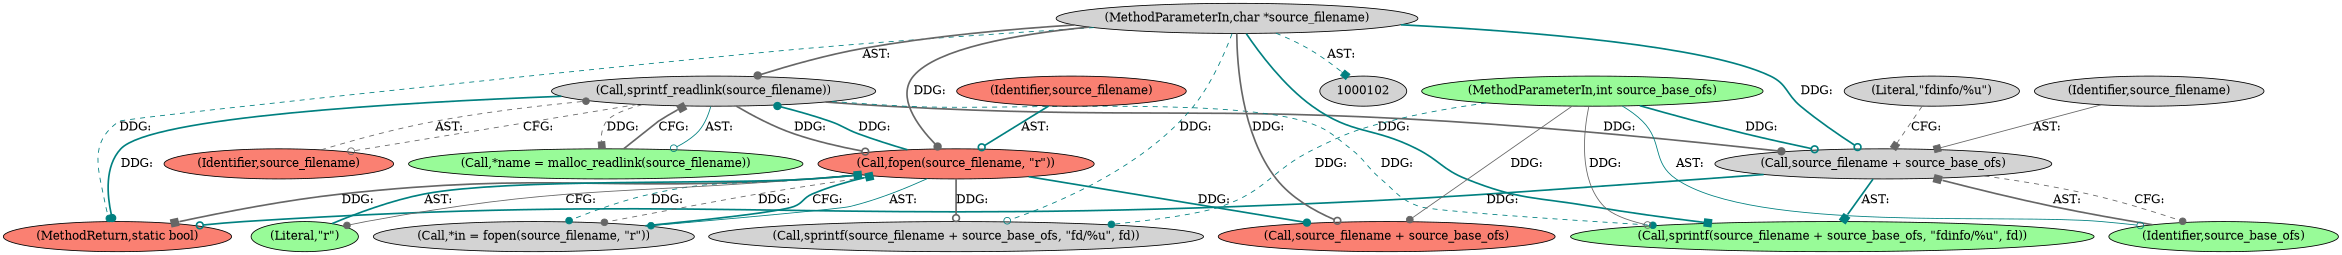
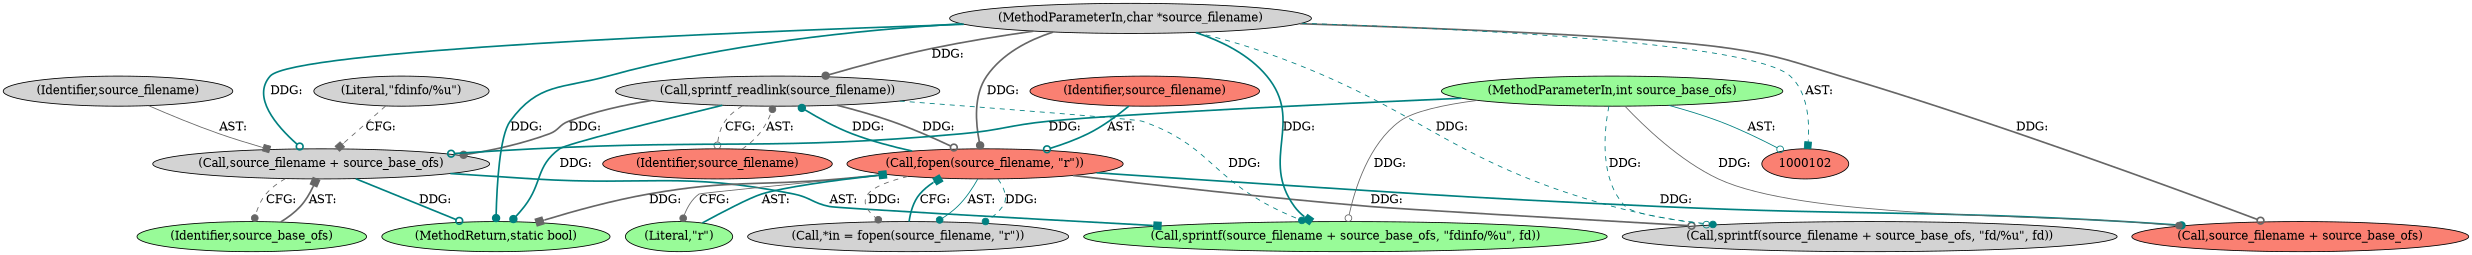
(878, 55) -> (949, 55)
(555, 73) -> (682, 59)
(1363, 91) -> (1805, 164)
(606, 164) -> none
(1857, 216) -> (1724, 123)
(117, 237) -> (496, 237)
